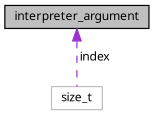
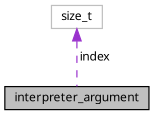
(77, 64) -> (77, 64)
